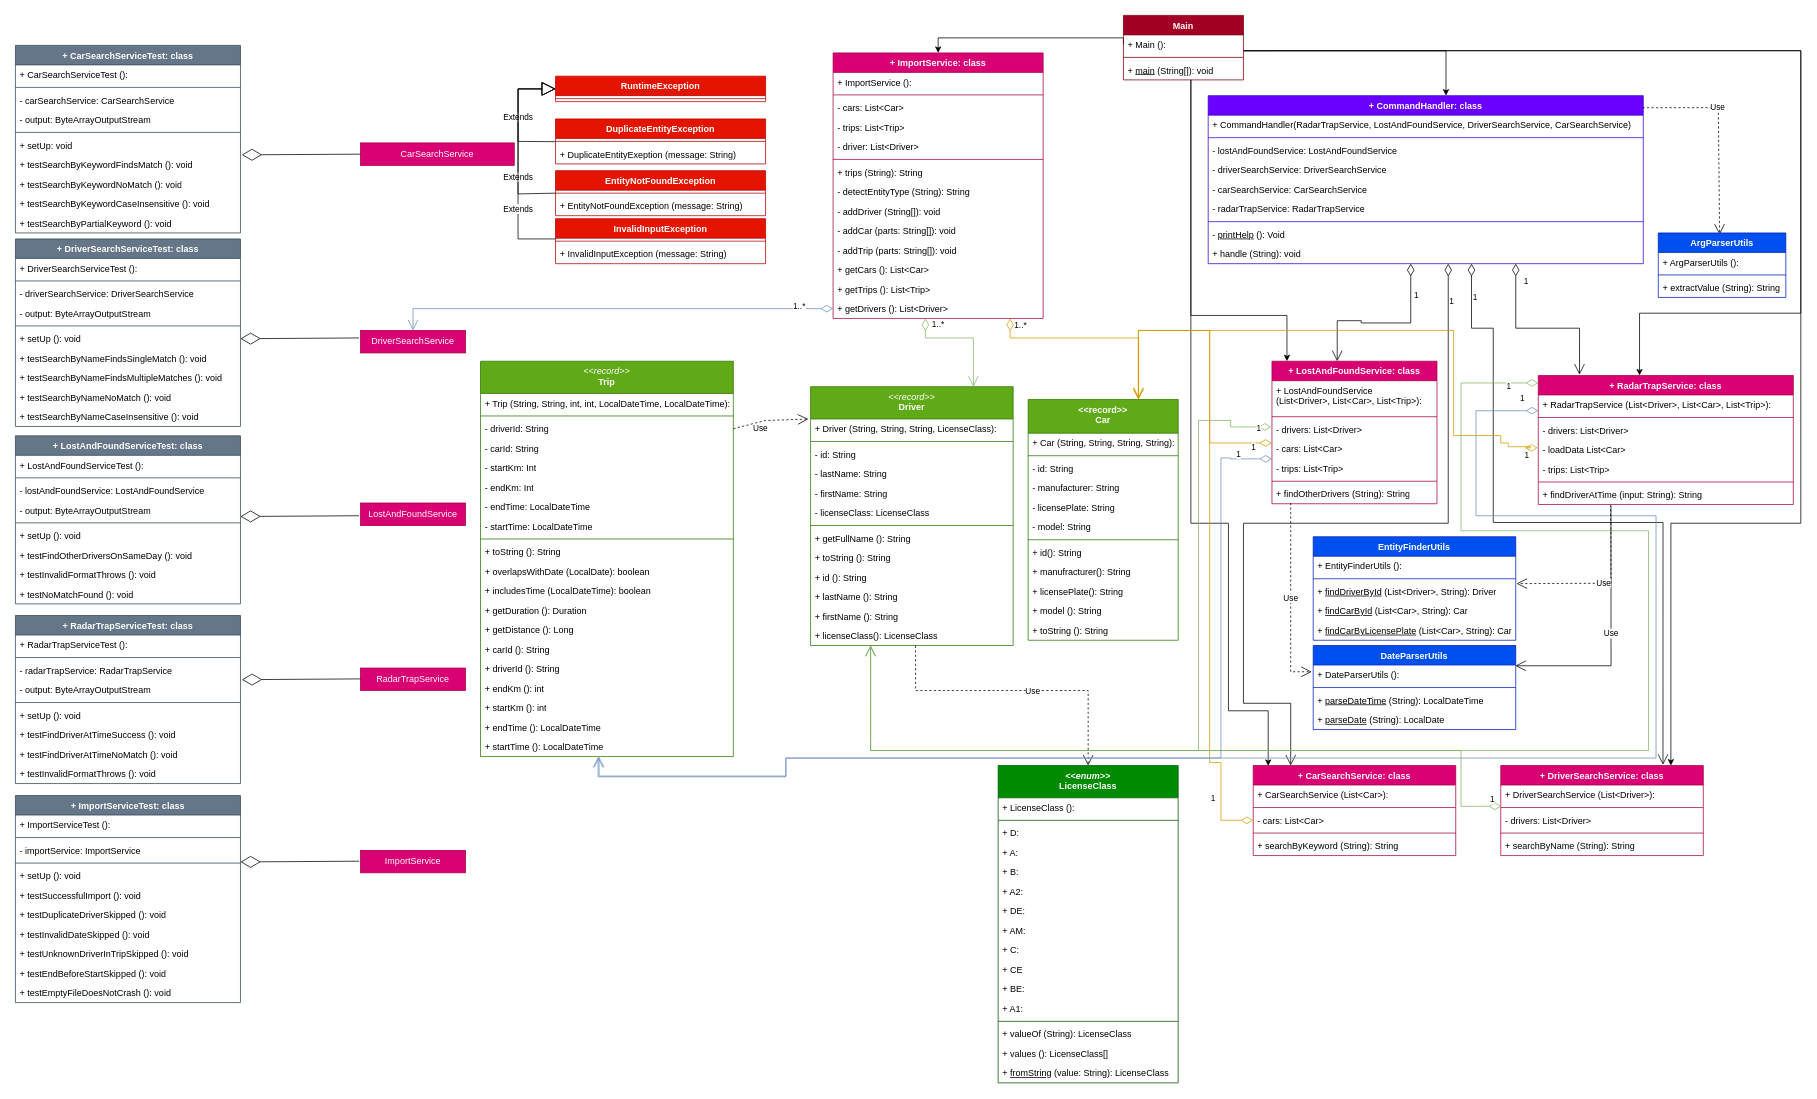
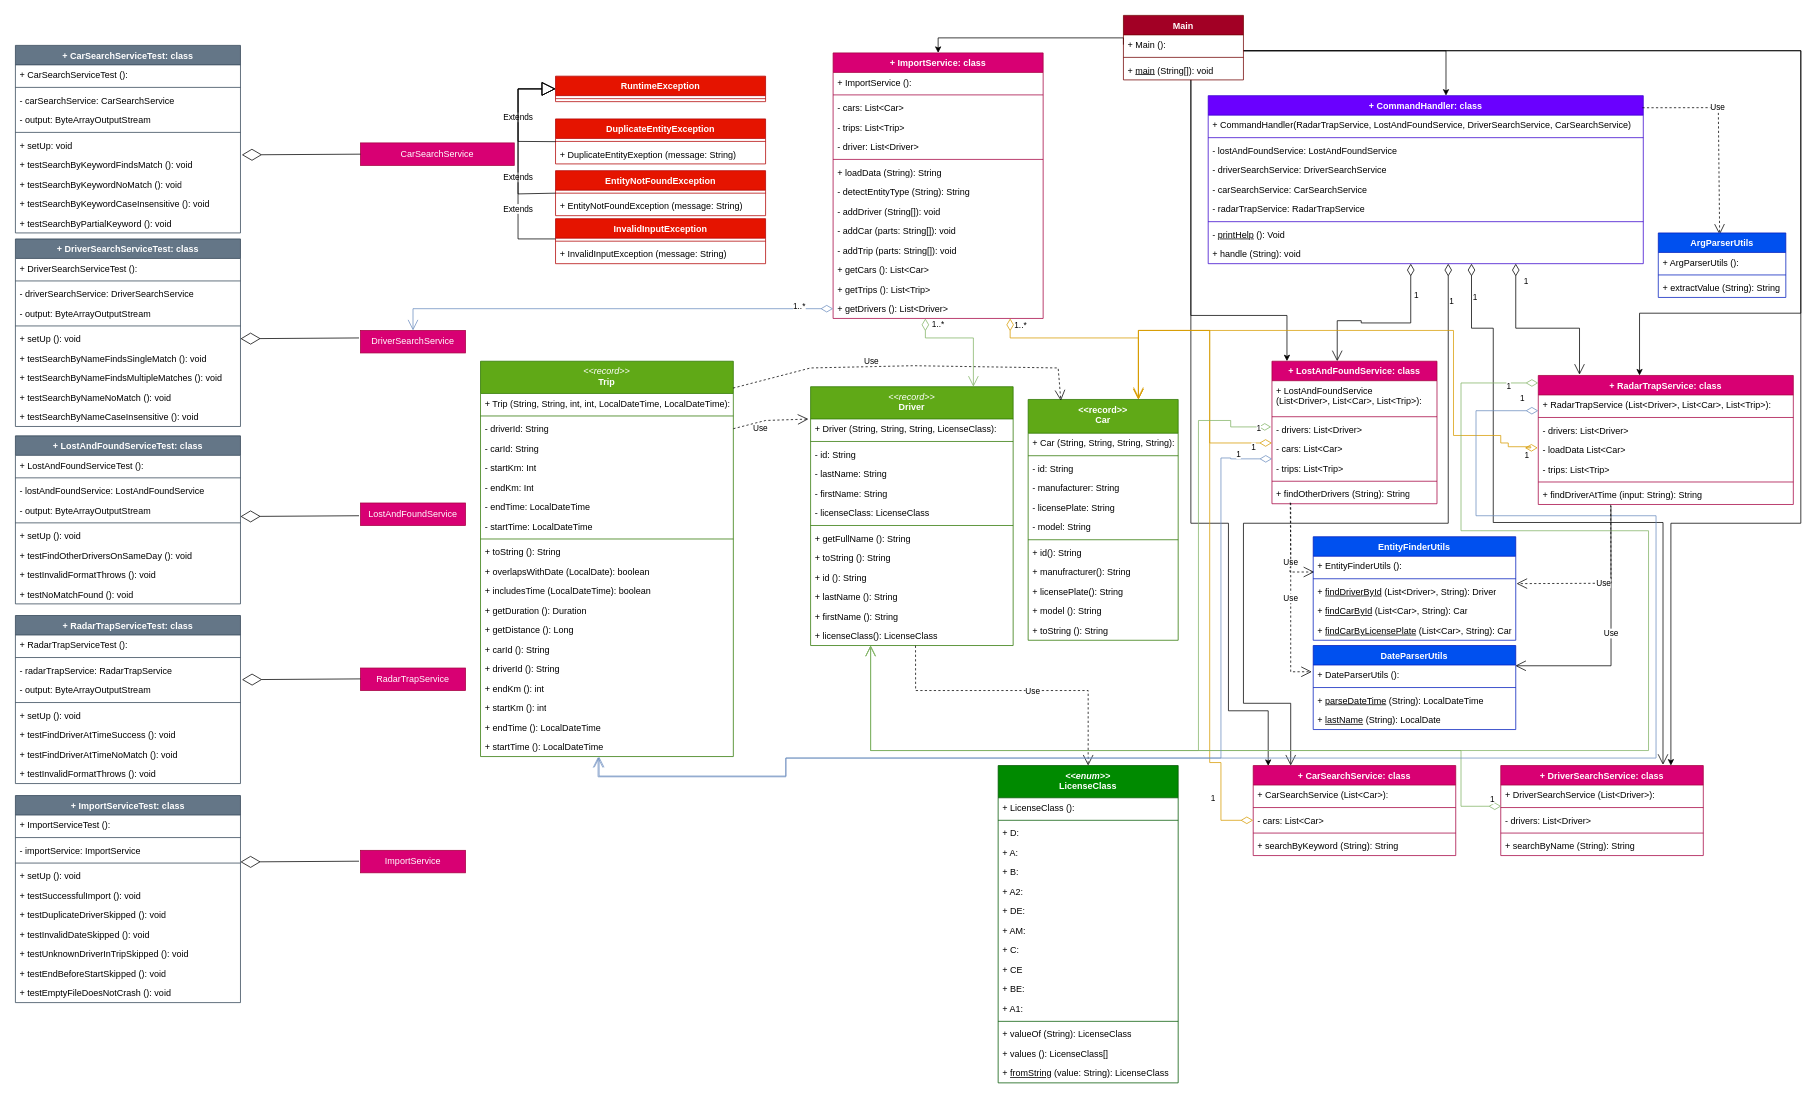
(890, 173) -> (897, 173)
none -> (909, 366)
none -> (1301, 572)
(1388, 721) -> (1385, 721)
